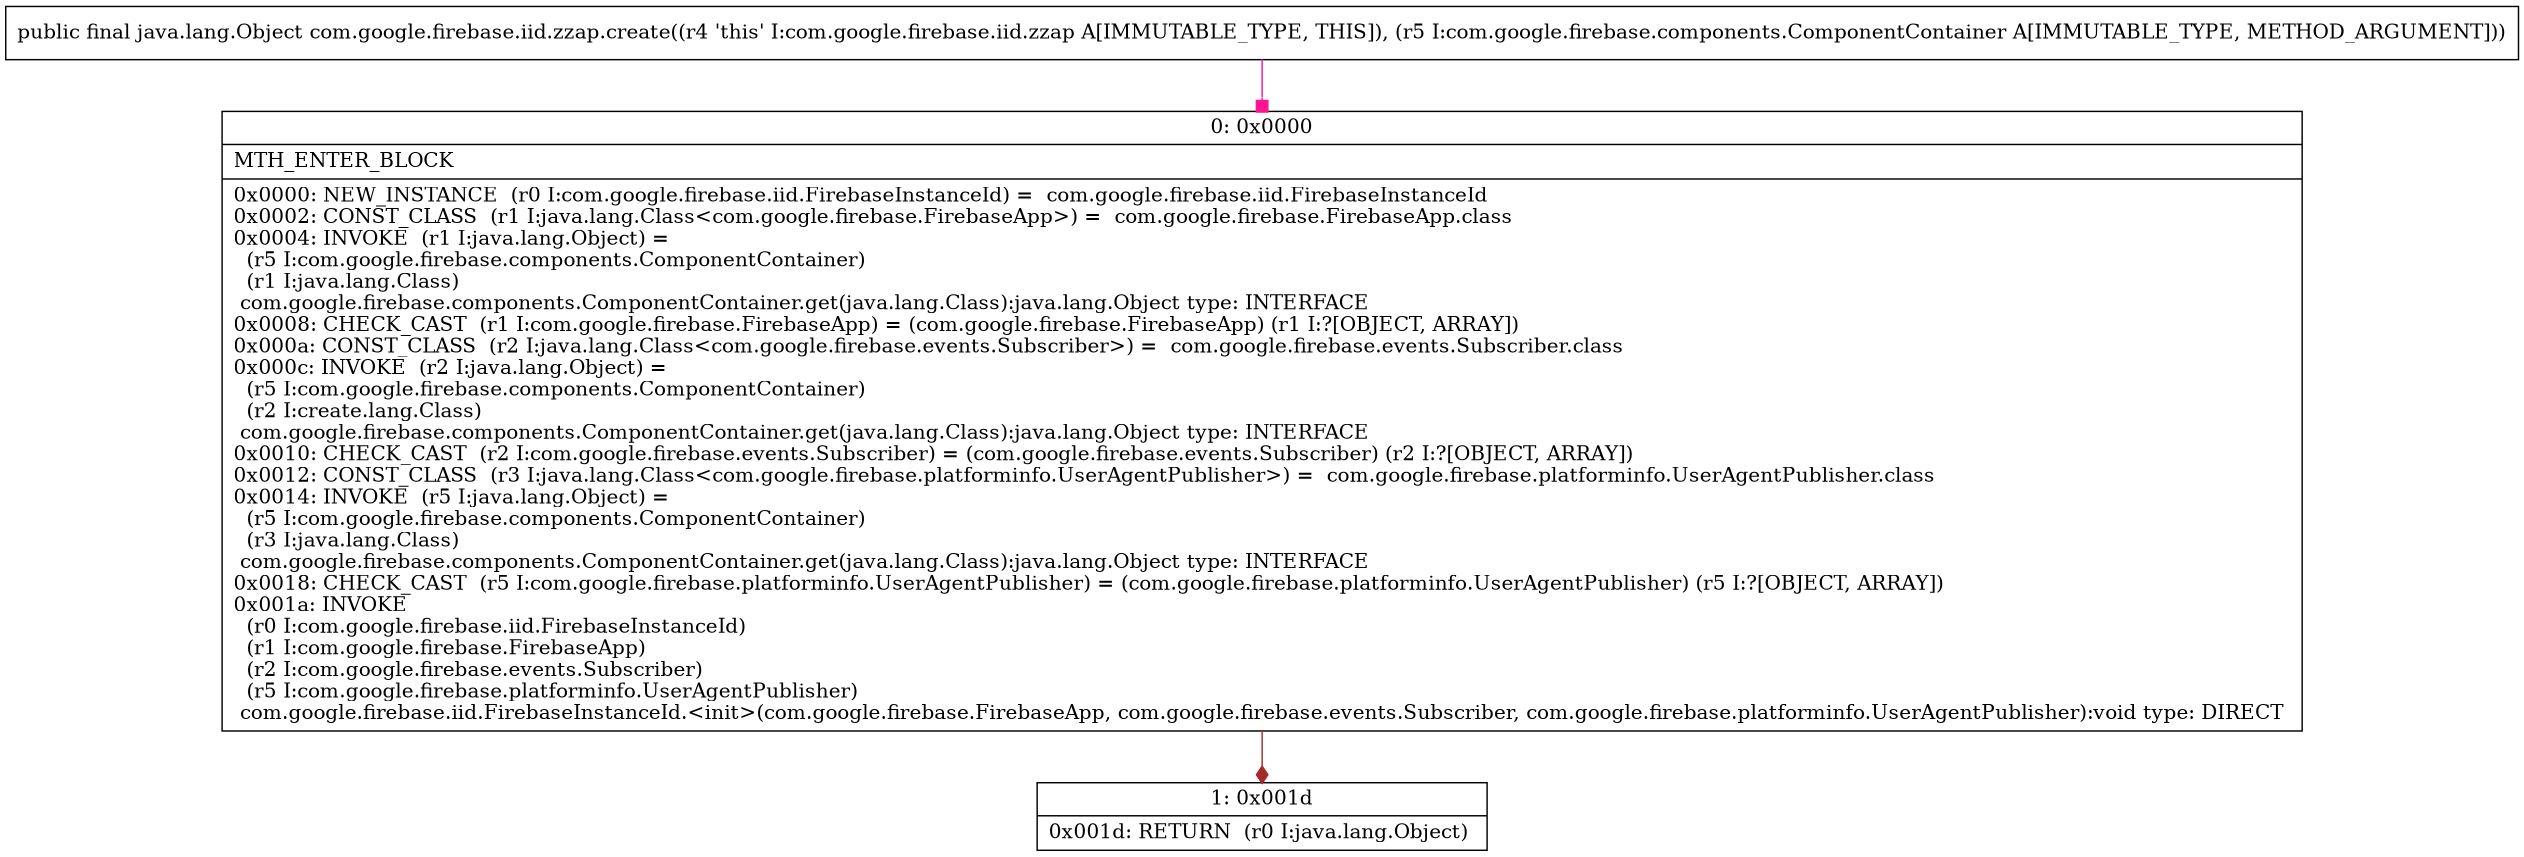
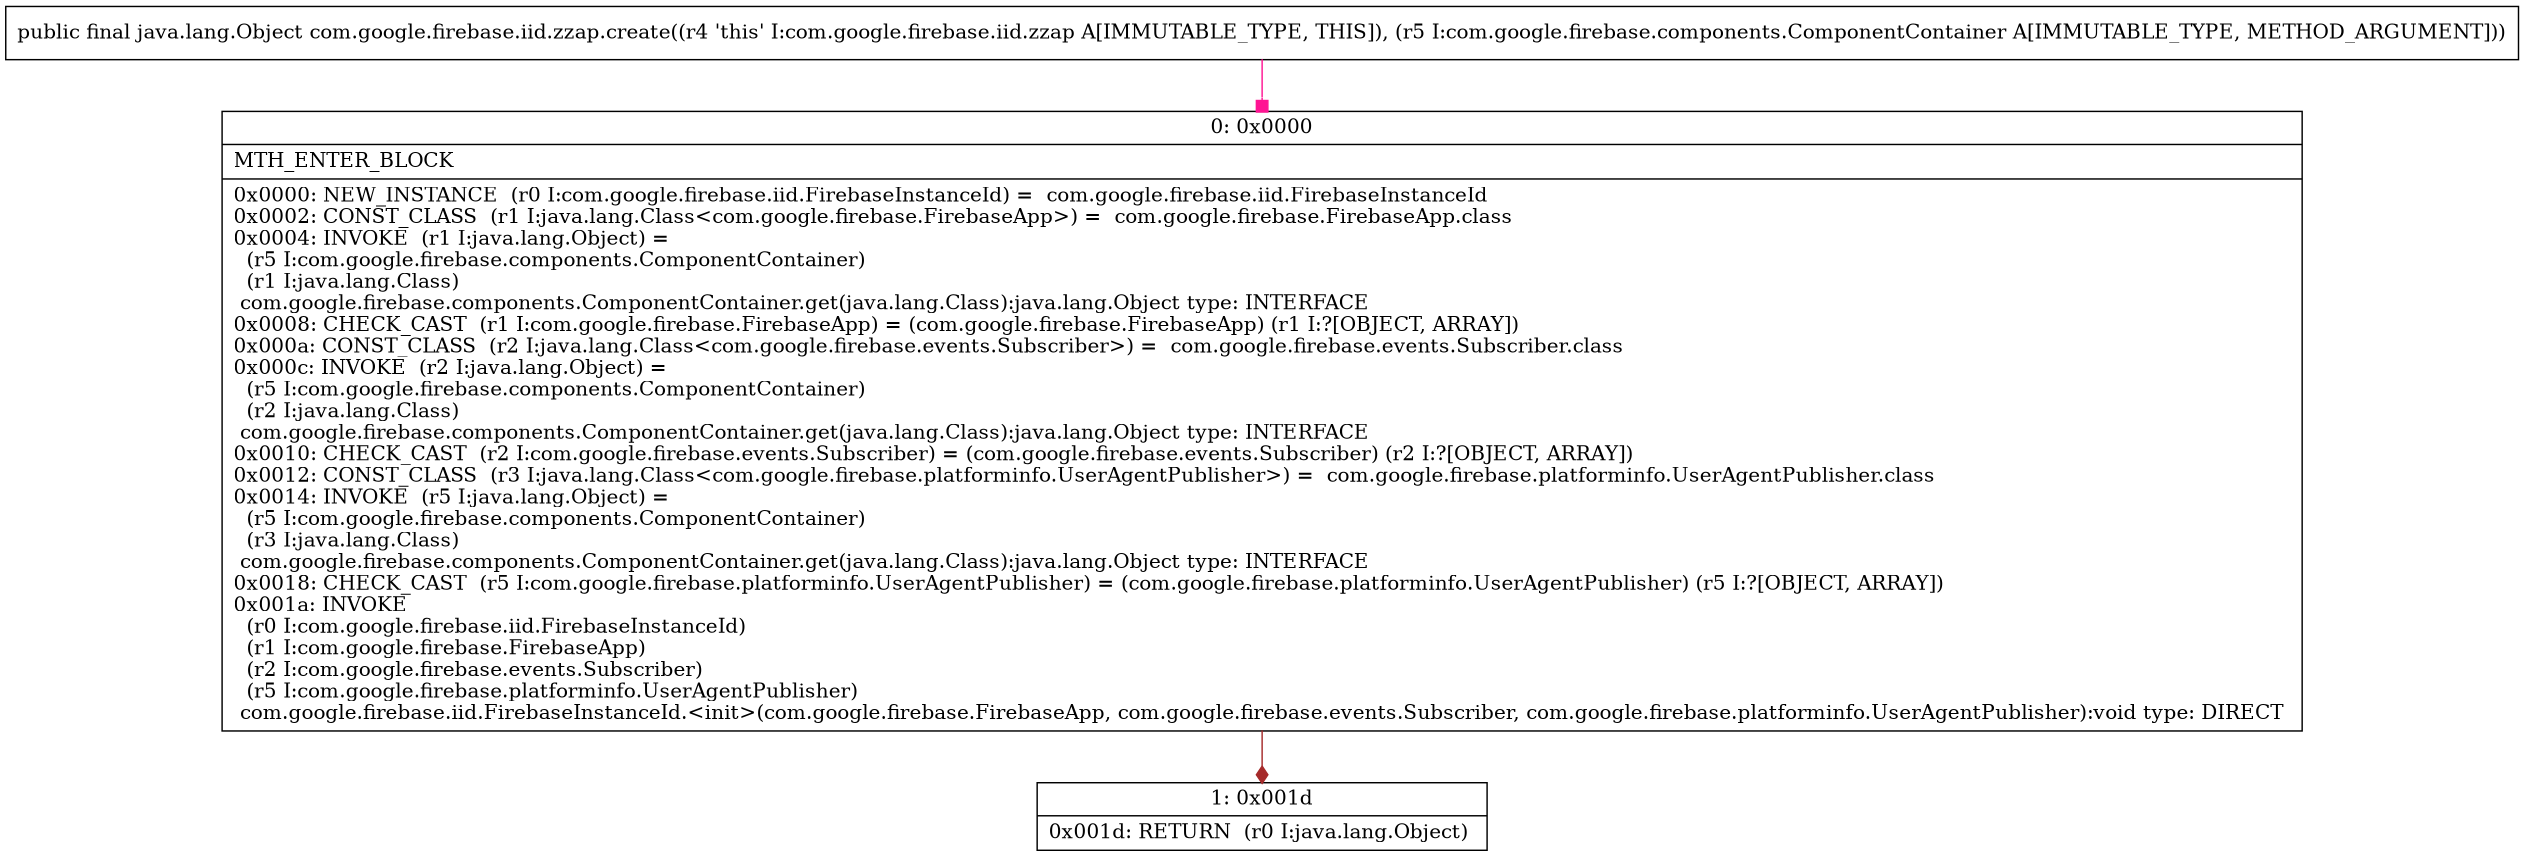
(358, 411) -> (346, 411)
